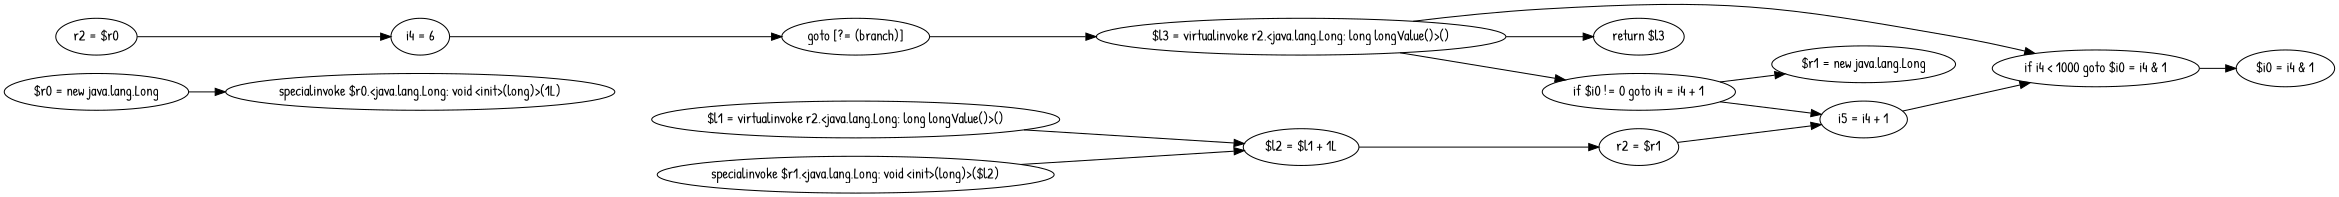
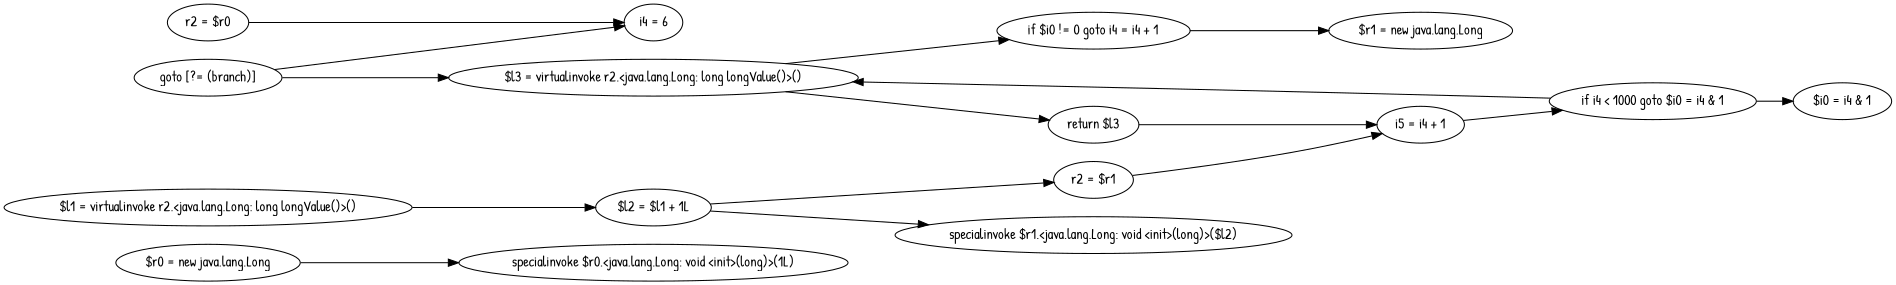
(1721, 6) -> (1207, 90)
(611, 37) -> (444, 48)
(1765, 107) -> (1252, 125)
(1127, 158) -> (814, 218)
